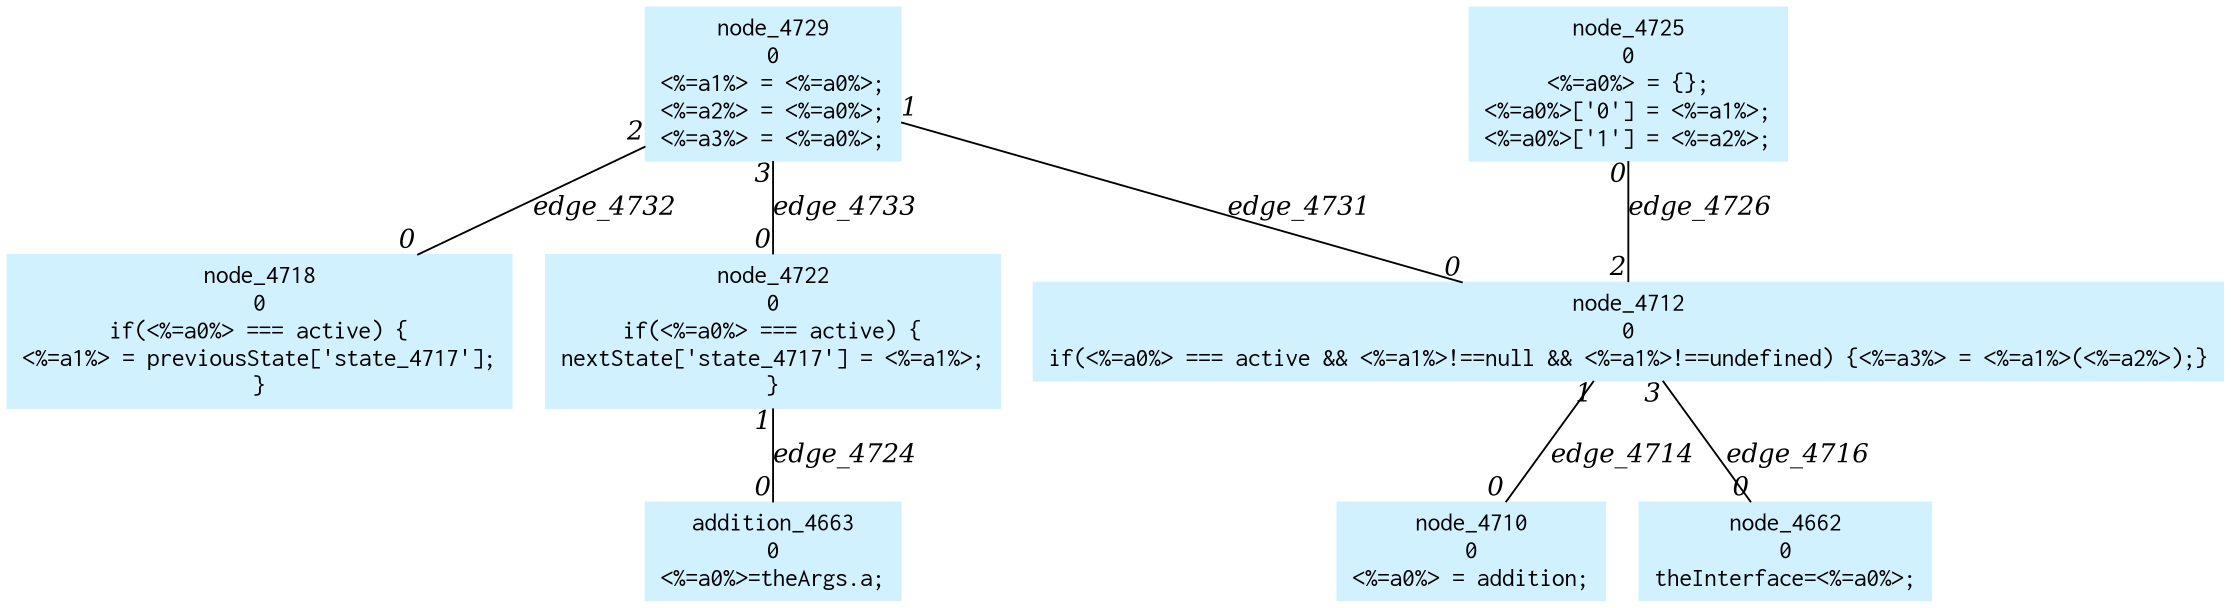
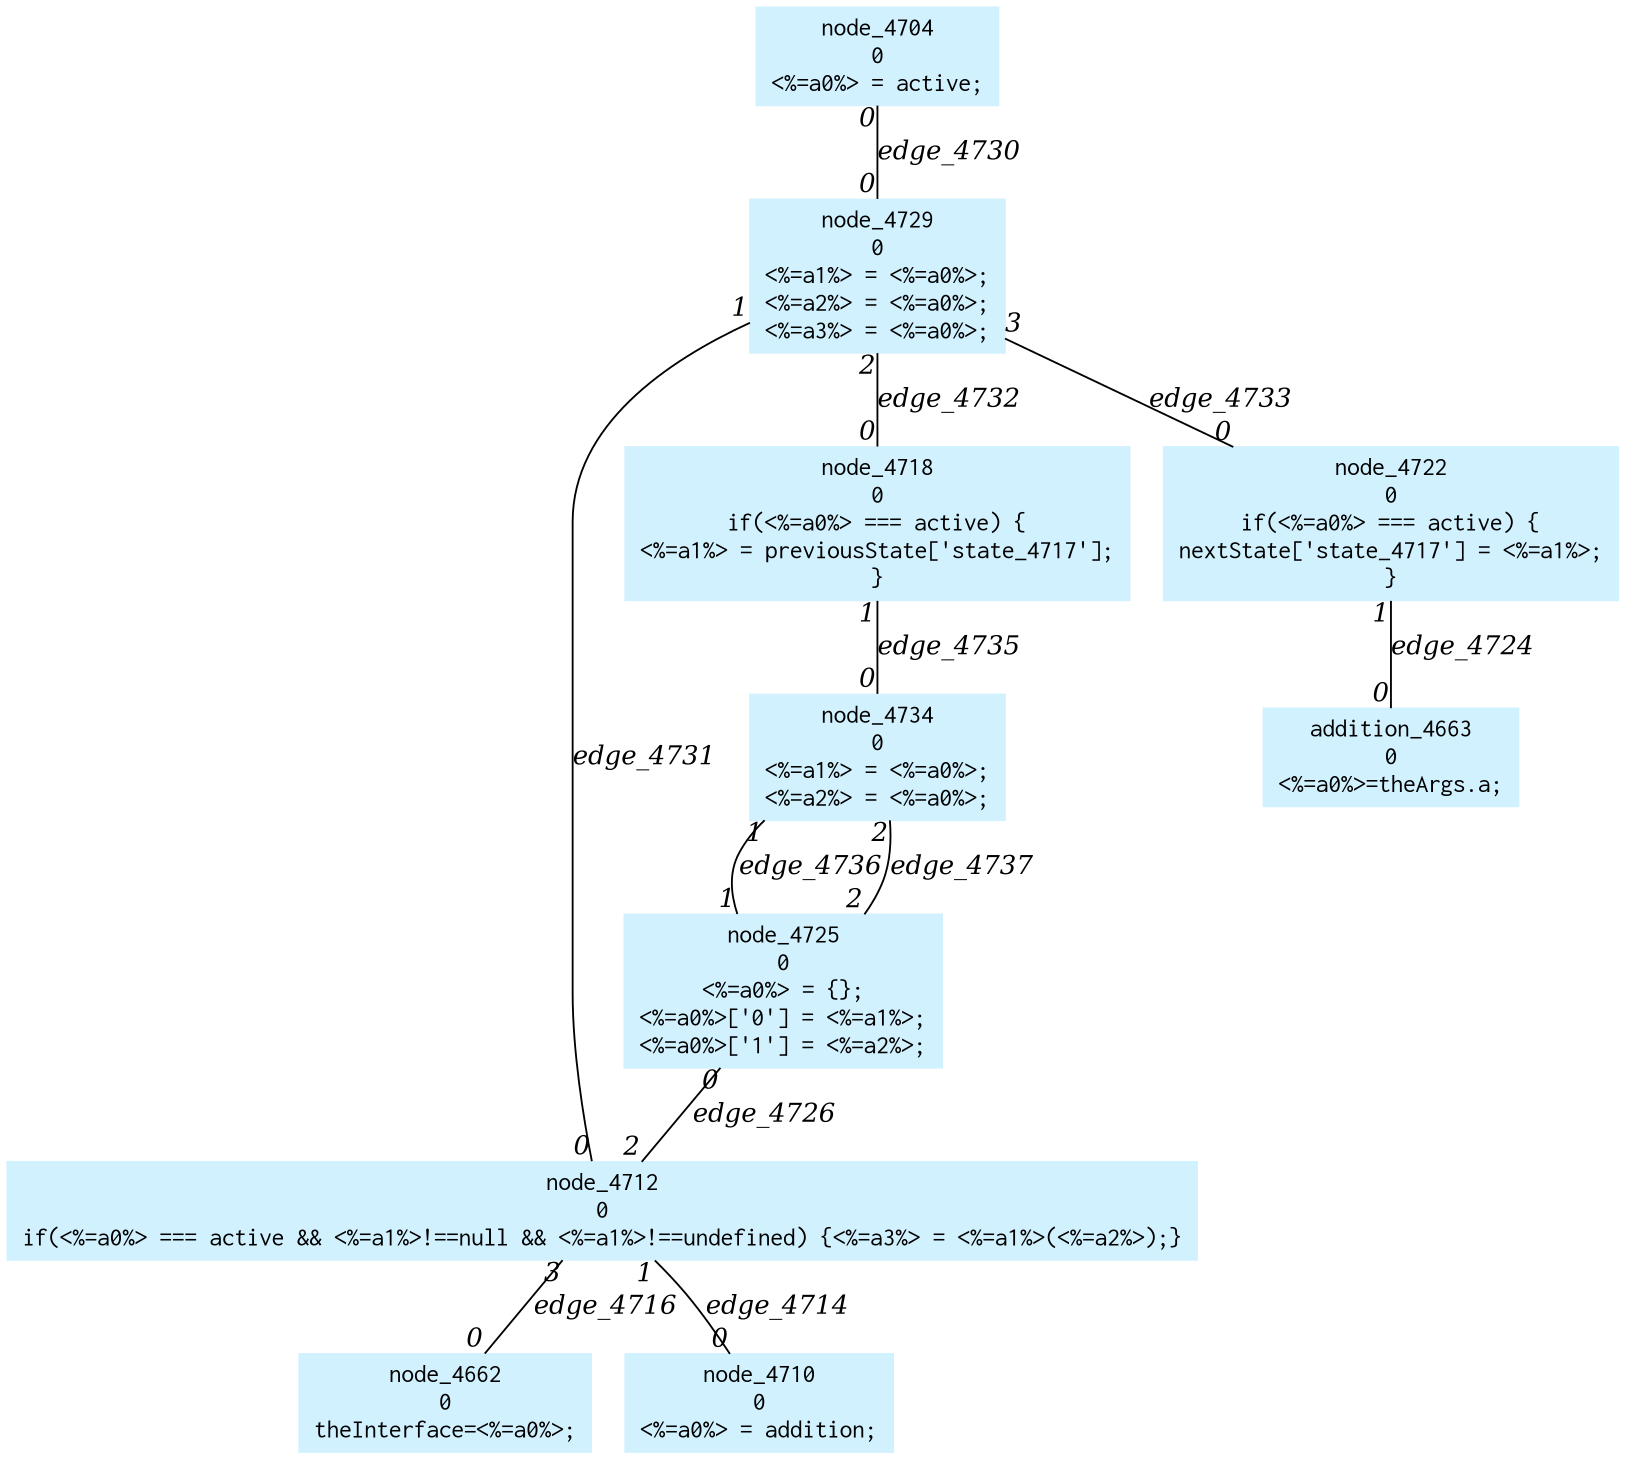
none -> (877, 56)
none -> (877, 757)
